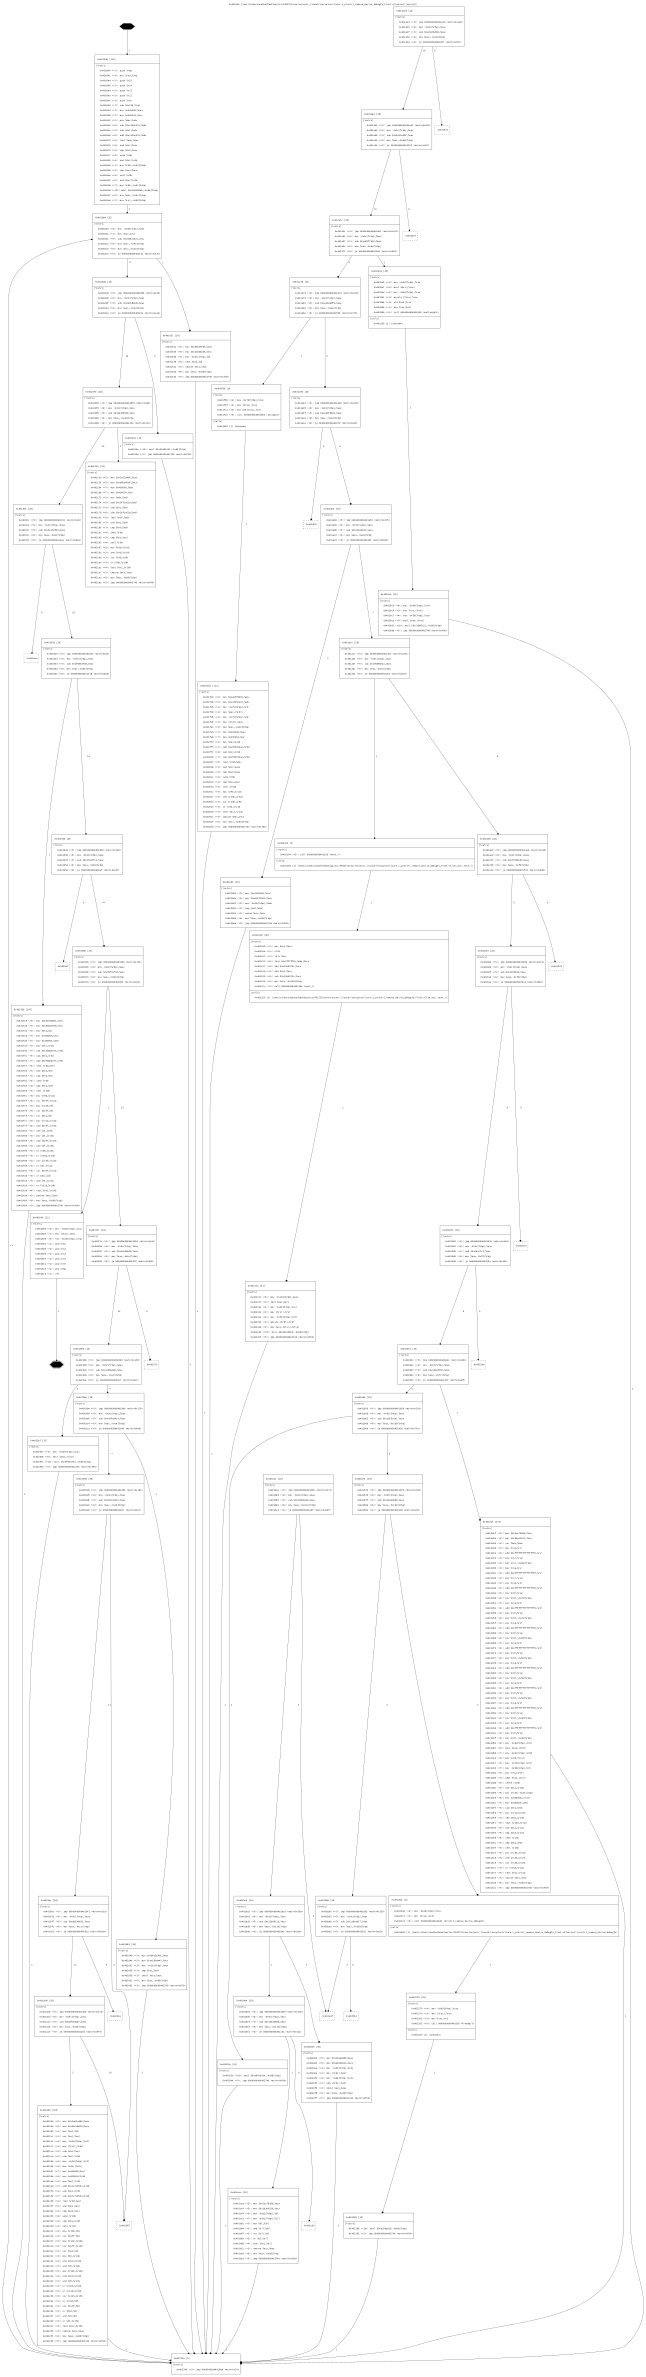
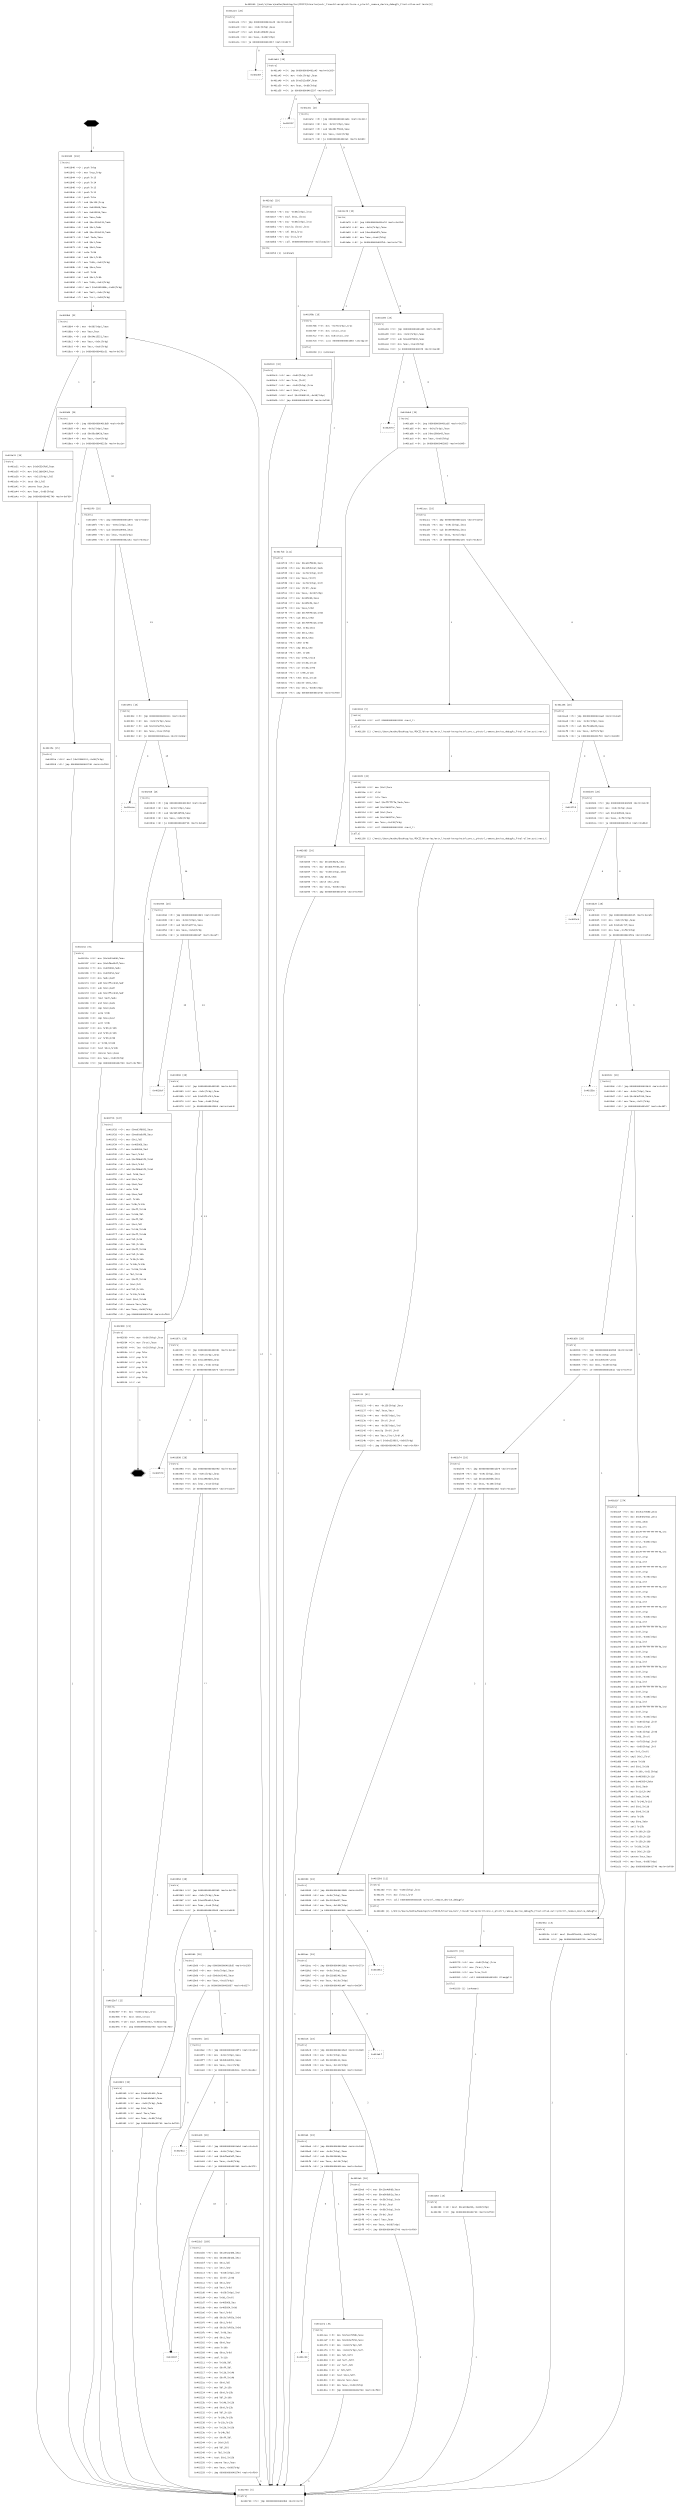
(83, 903) -> (184, 1005)
none -> (94, 1843)
(337, 1973) -> (330, 1931)
